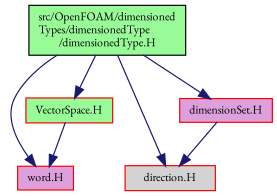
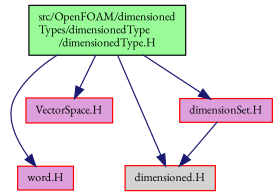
(69, 110) -> (69, 110)
(59, 139) -> none
(170, 178) -> (170, 178)
